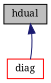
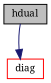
(32, 46) -> (19, 37)
